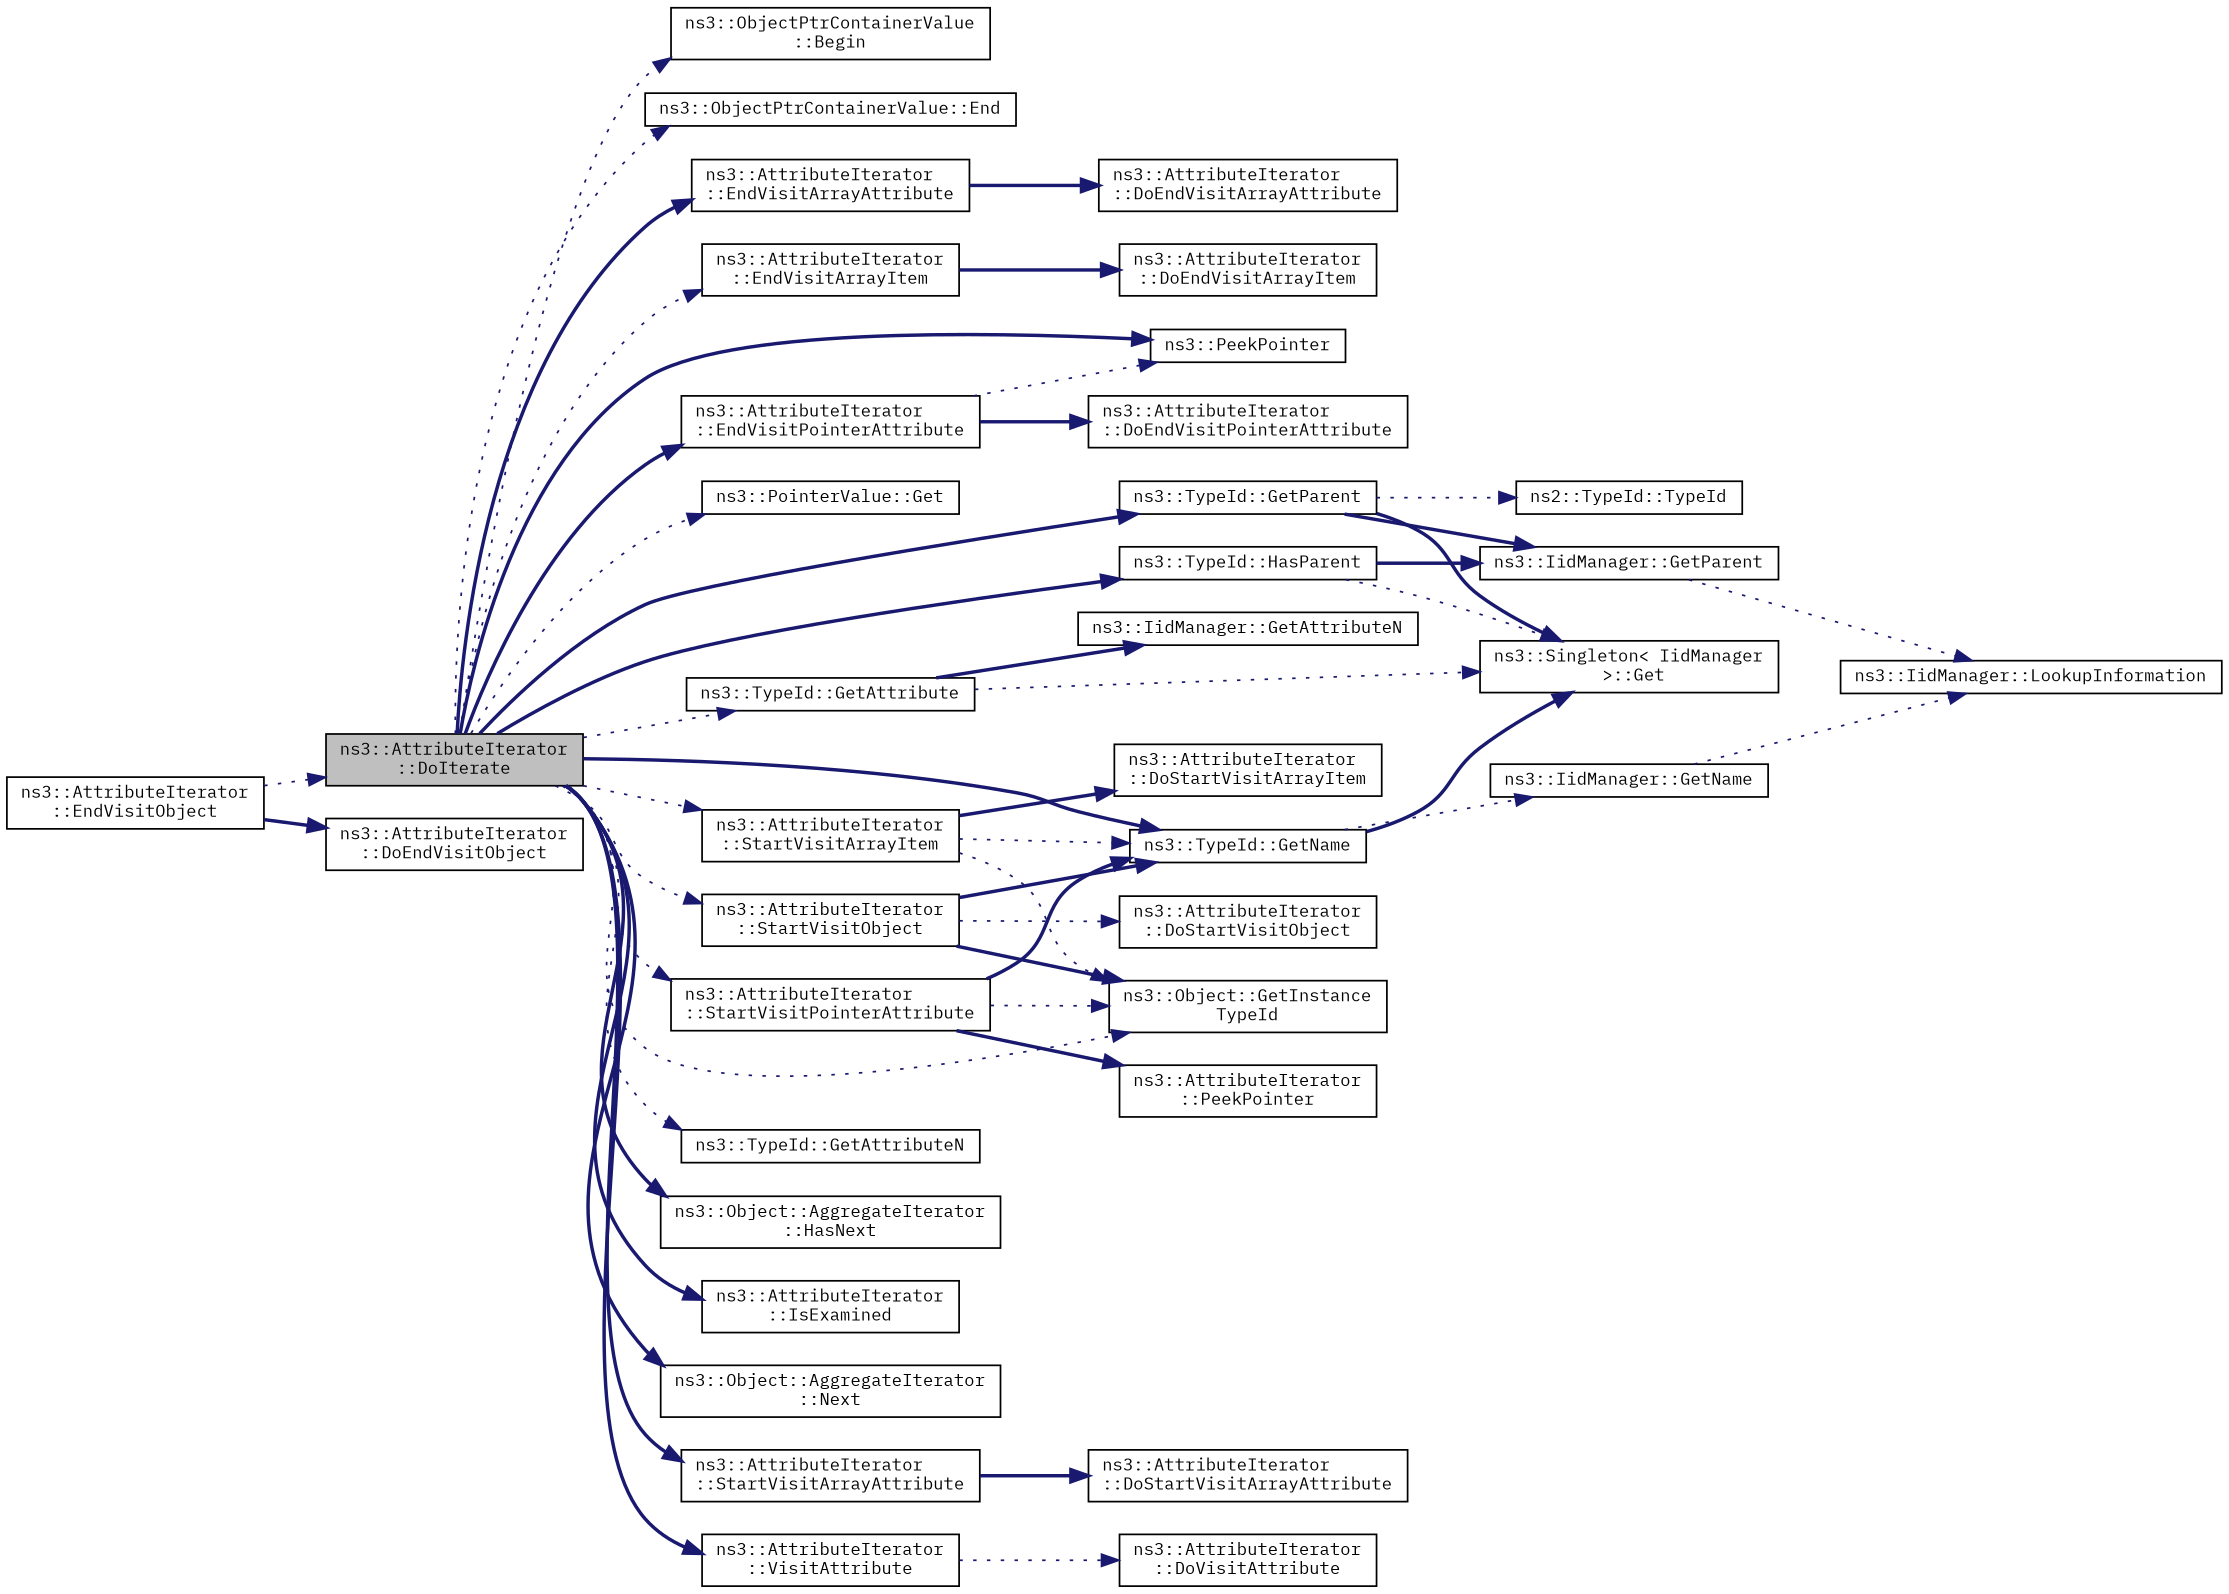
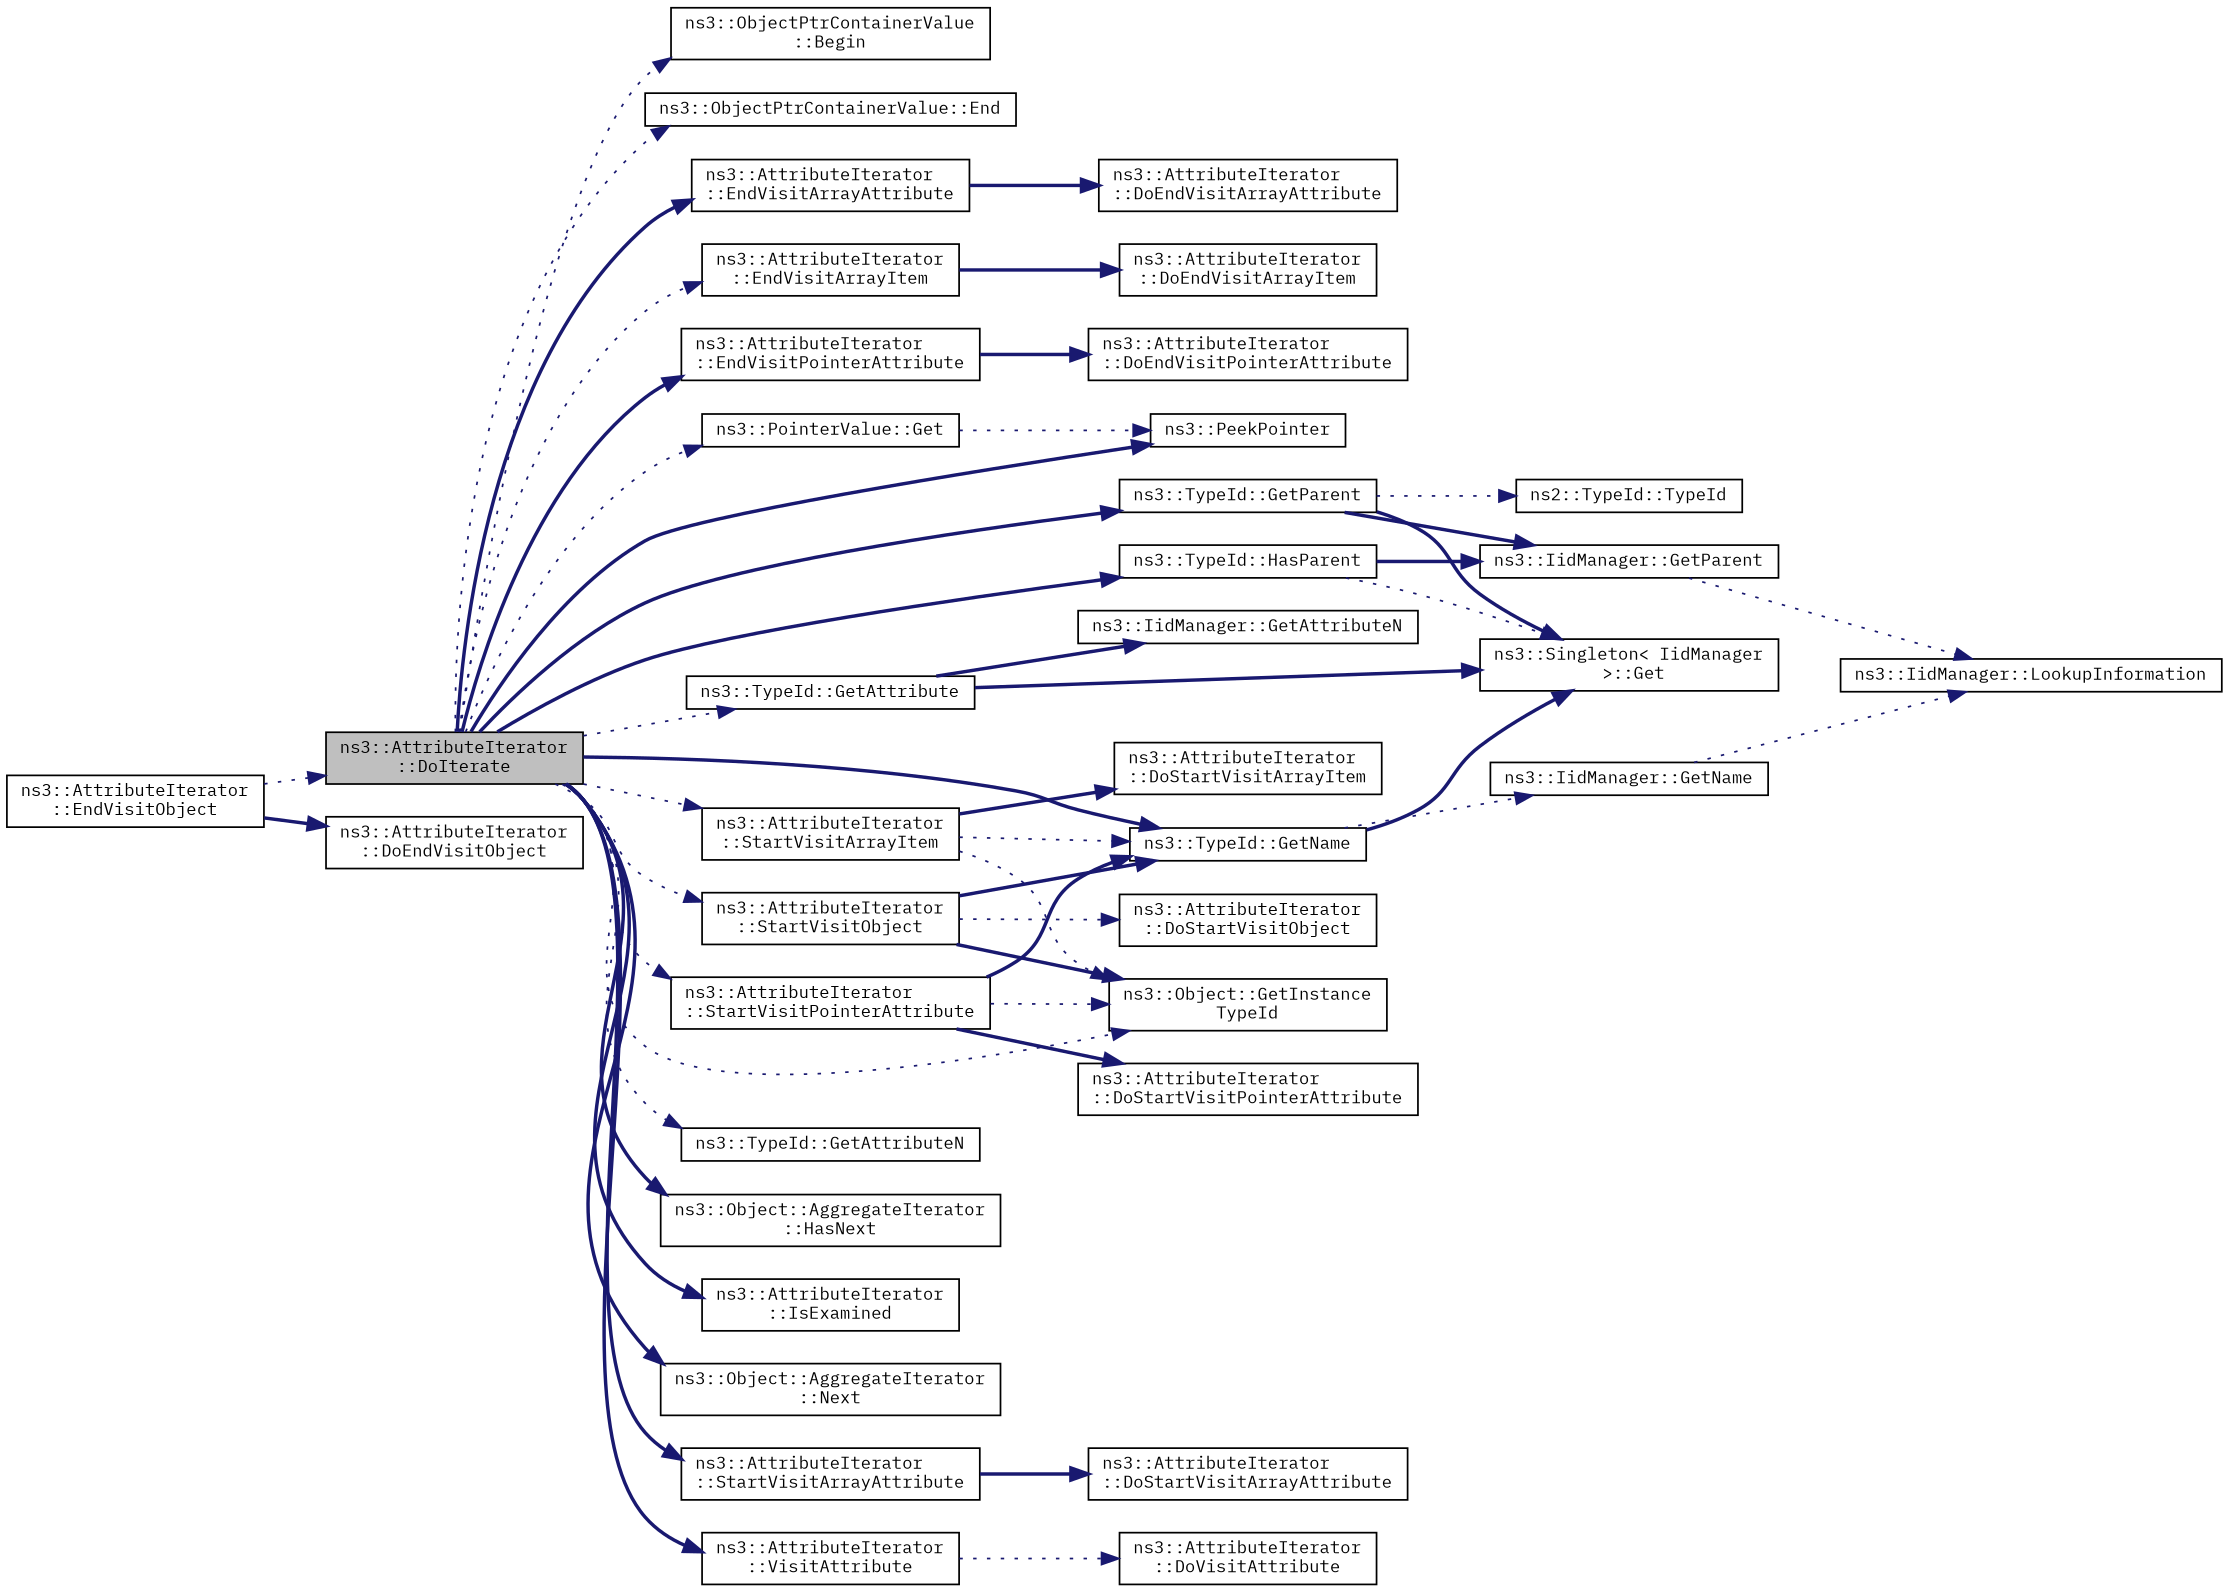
(1057, 381) -> (1046, 430)
(1219, 681) -> (1219, 679)
(1248, 1091) -> (1248, 1089)
